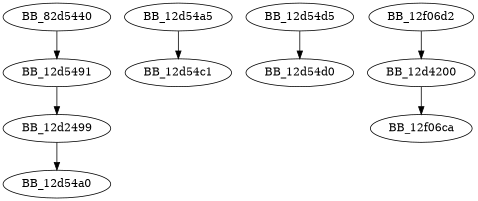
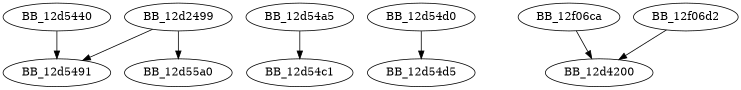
(57, 17) -> (57, 17)
(300, 41) -> (421, 41)
(57, 97) -> (121, 43)
(421, 97) -> (582, 41)
(57, 184) -> (178, 73)
